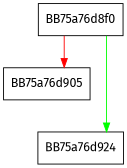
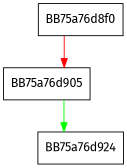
(107, 79) -> (64, 111)
